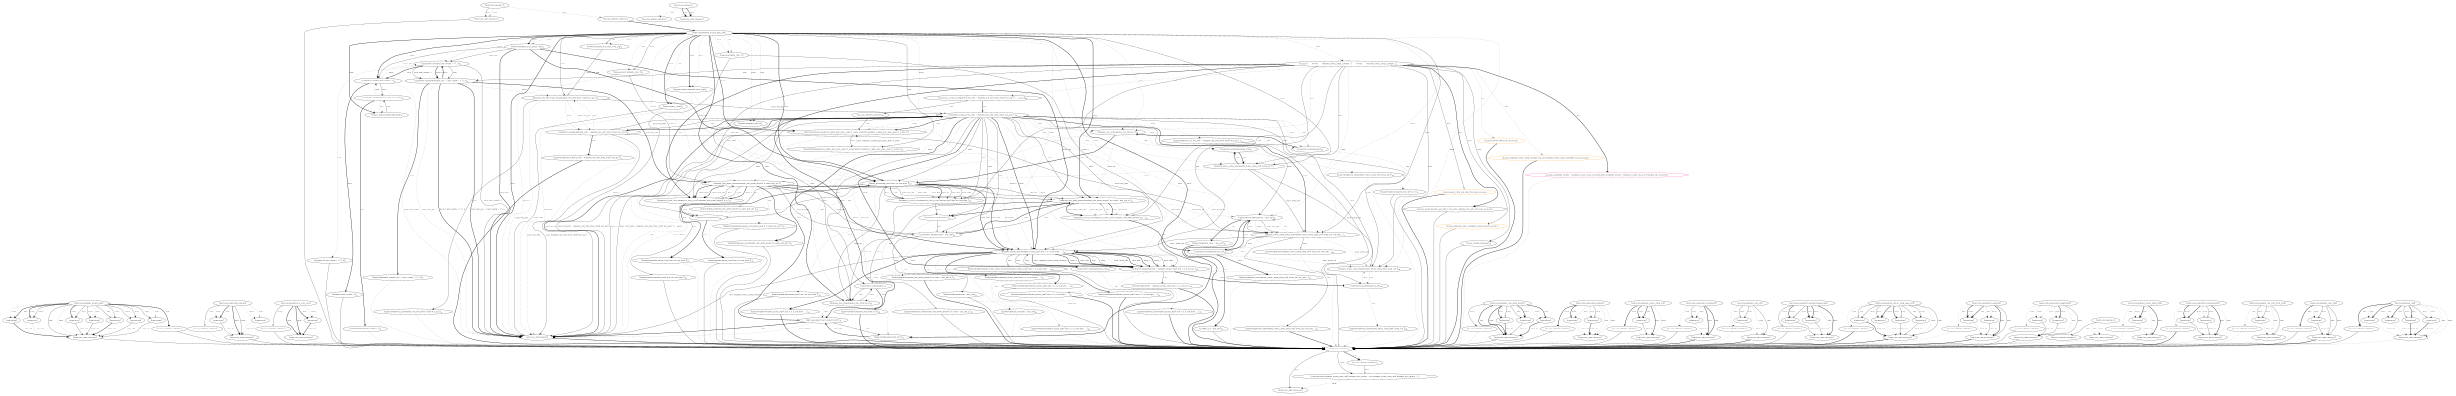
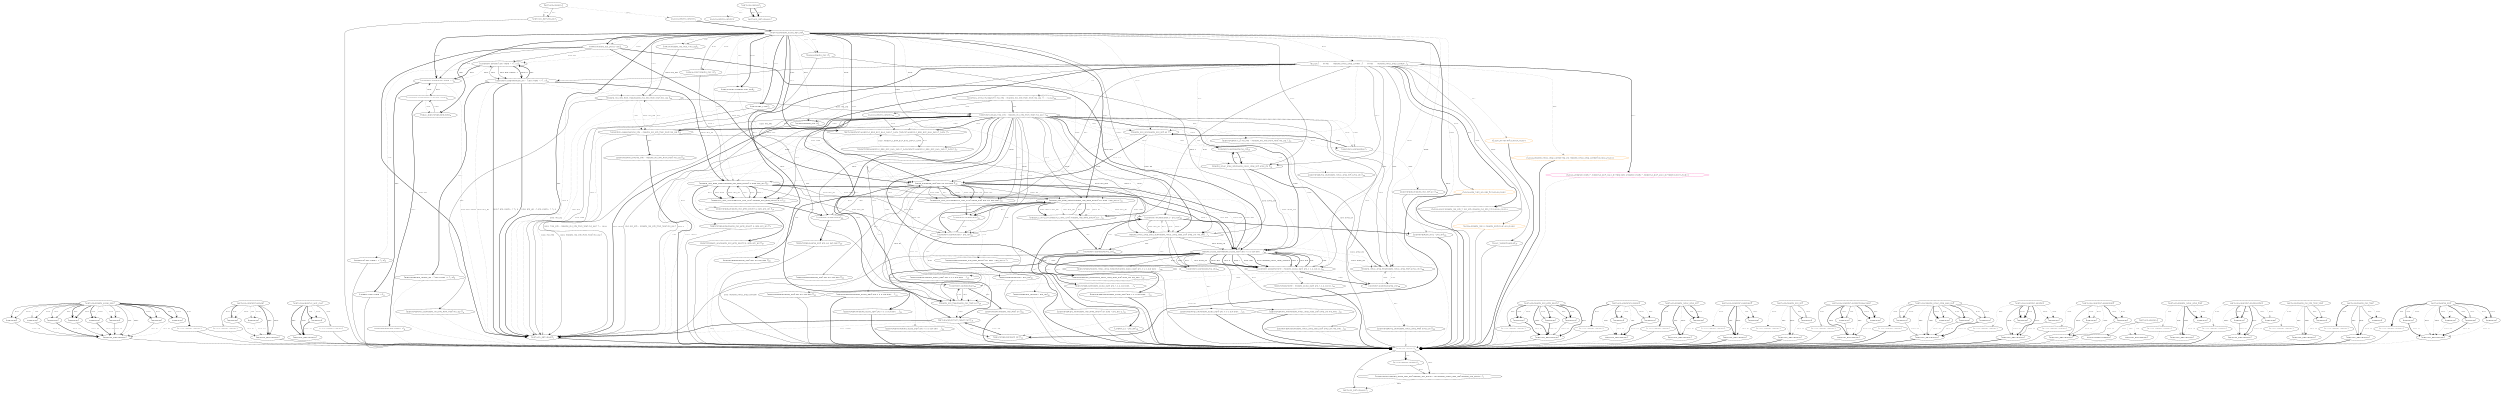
(1299, 39) -> (1449, 48)
(1325, 205) -> (1324, 203)
(506, 207) -> none
none -> (74, 320)
